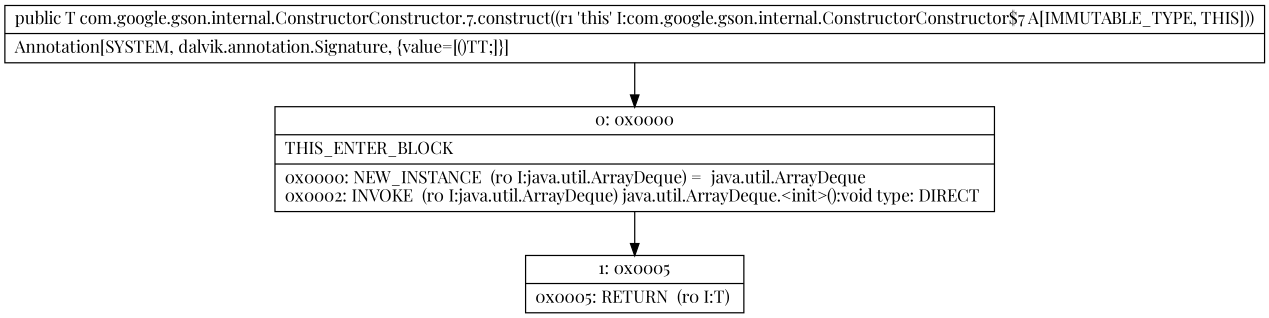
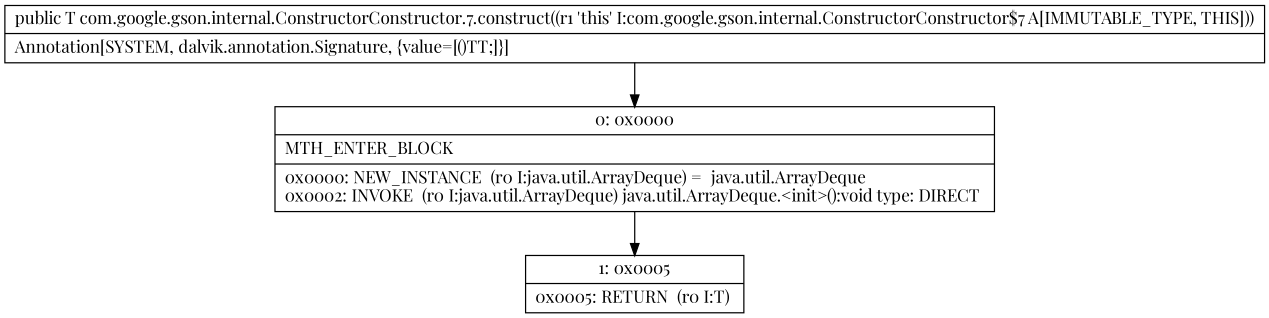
(369, 149) -> (369, 149)
